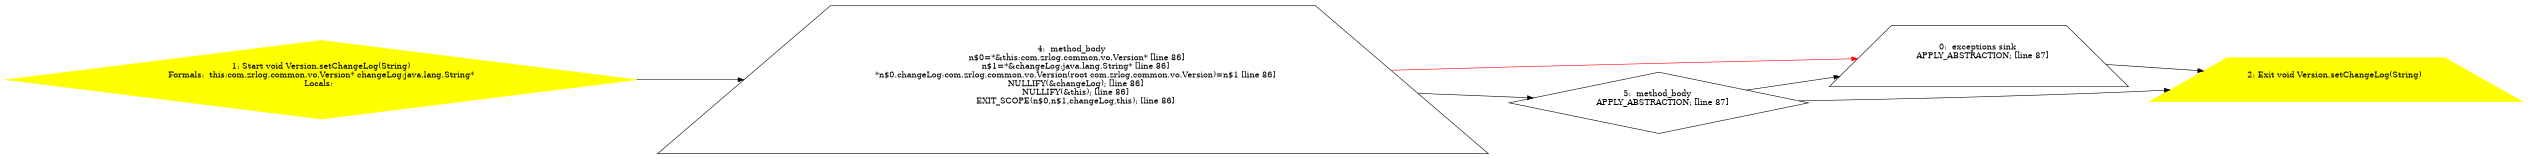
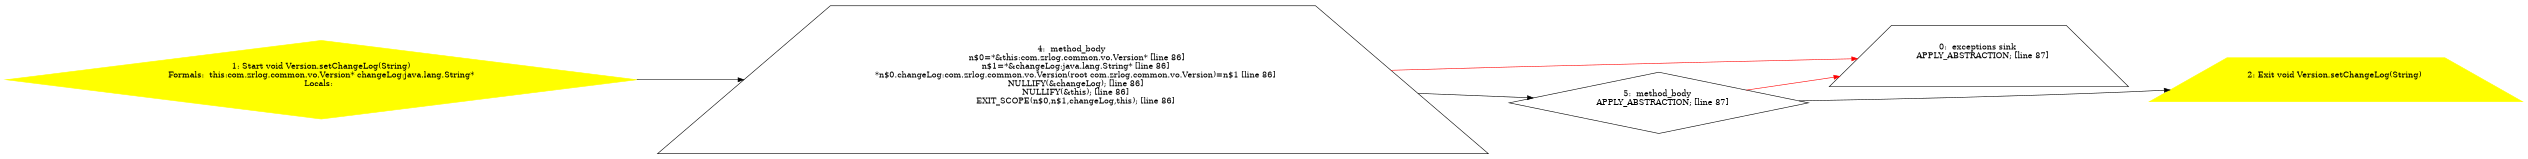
(2152, 68) -> none
(1790, 84) -> (1790, 84)
